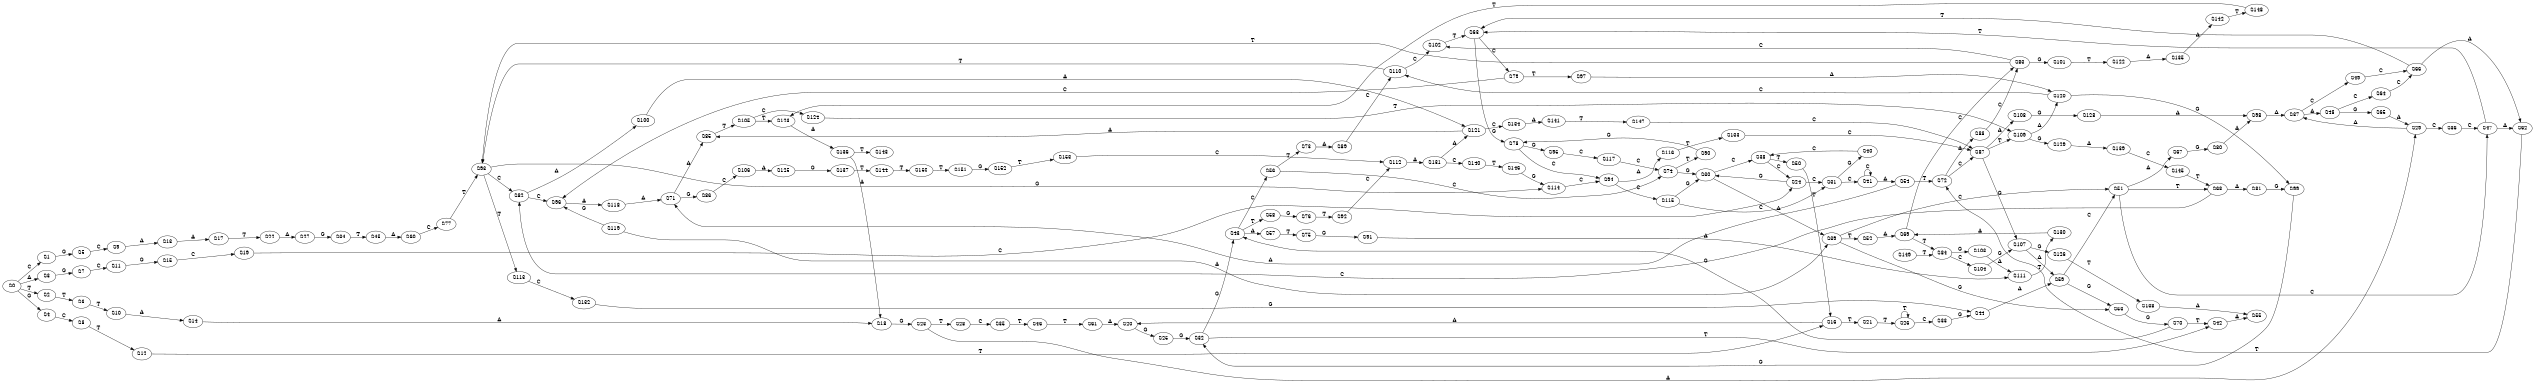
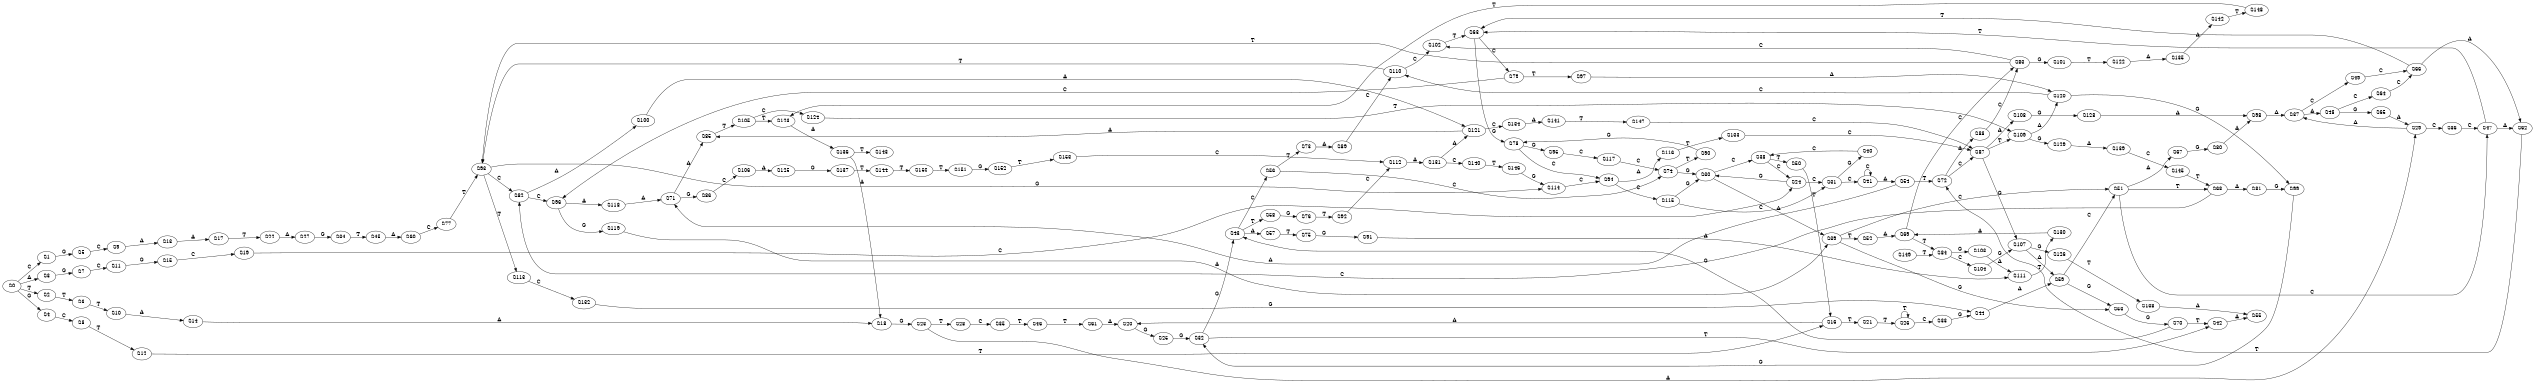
(585, 217) -> (574, 229)
